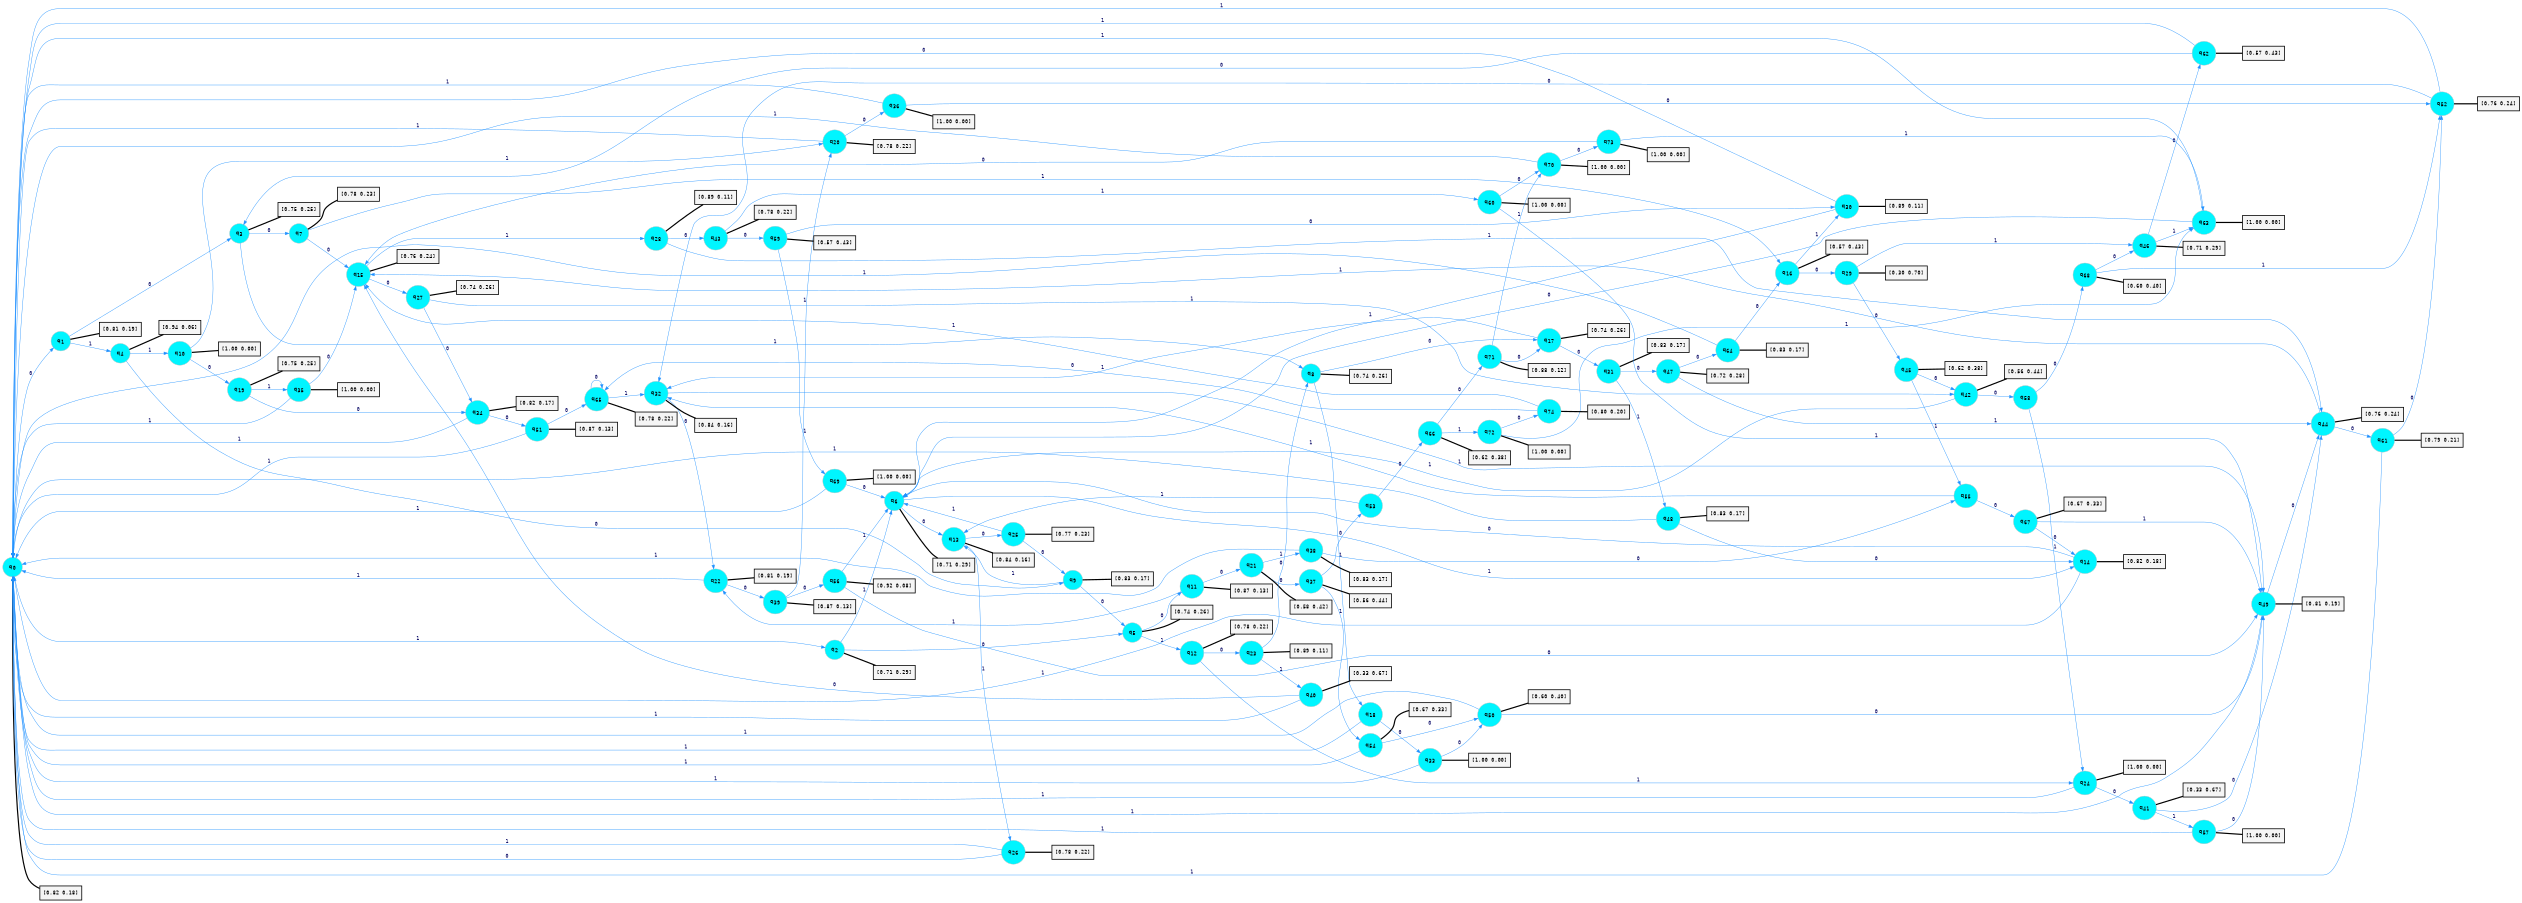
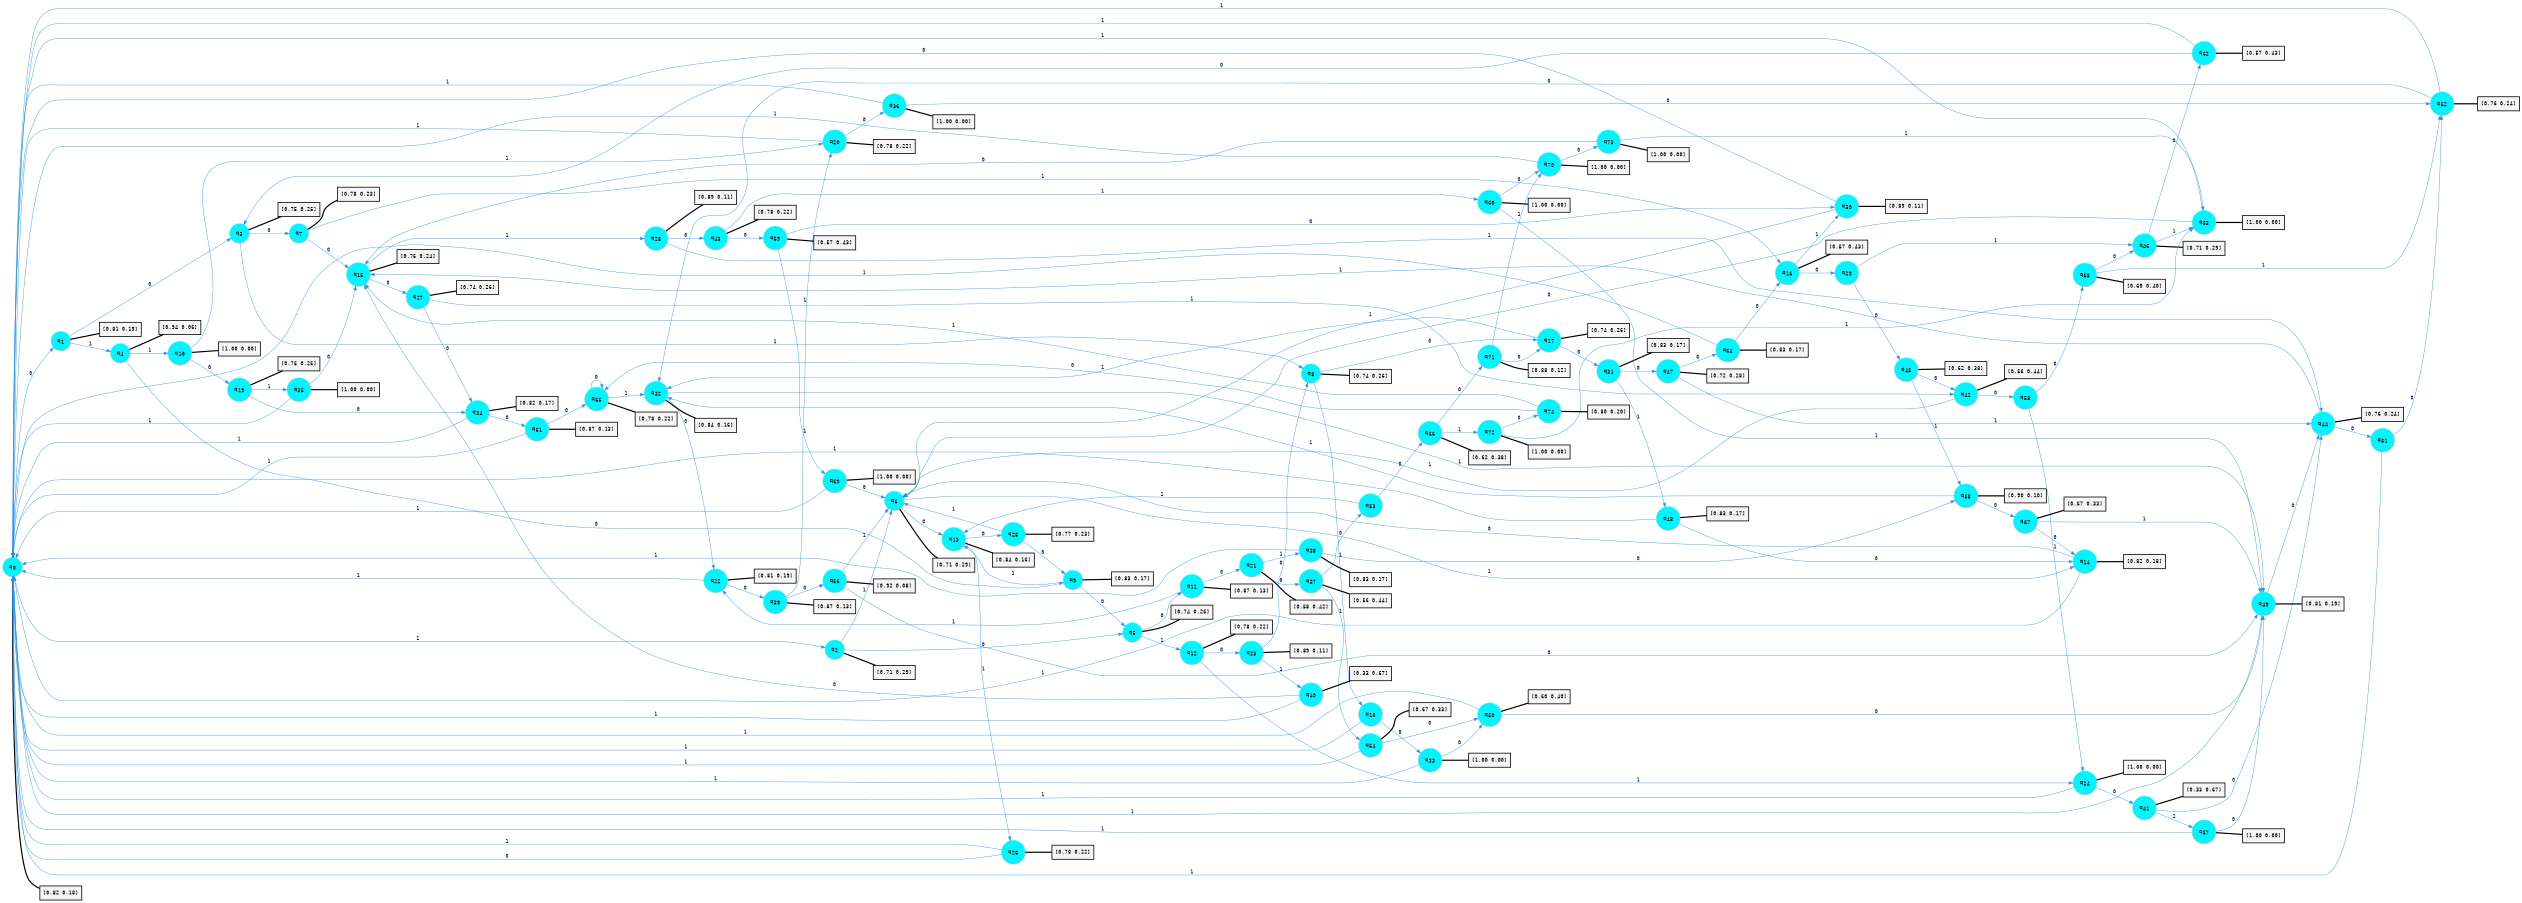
(1906, 273) -> none
(2442, 440) -> none
none -> (2025, 496)
